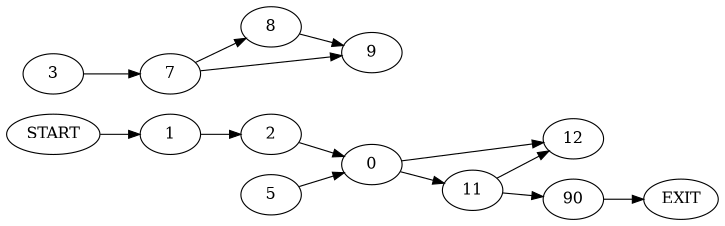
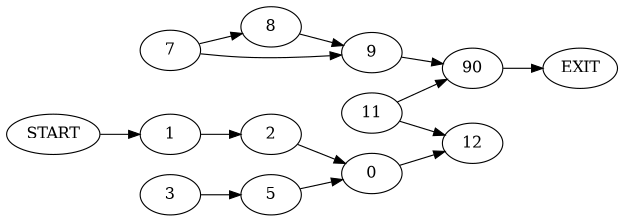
none -> (417, 60)
(106, 74) -> (215, 195)
(417, 176) -> none
